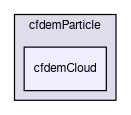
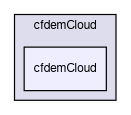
(65, 26) -> (65, 26)
